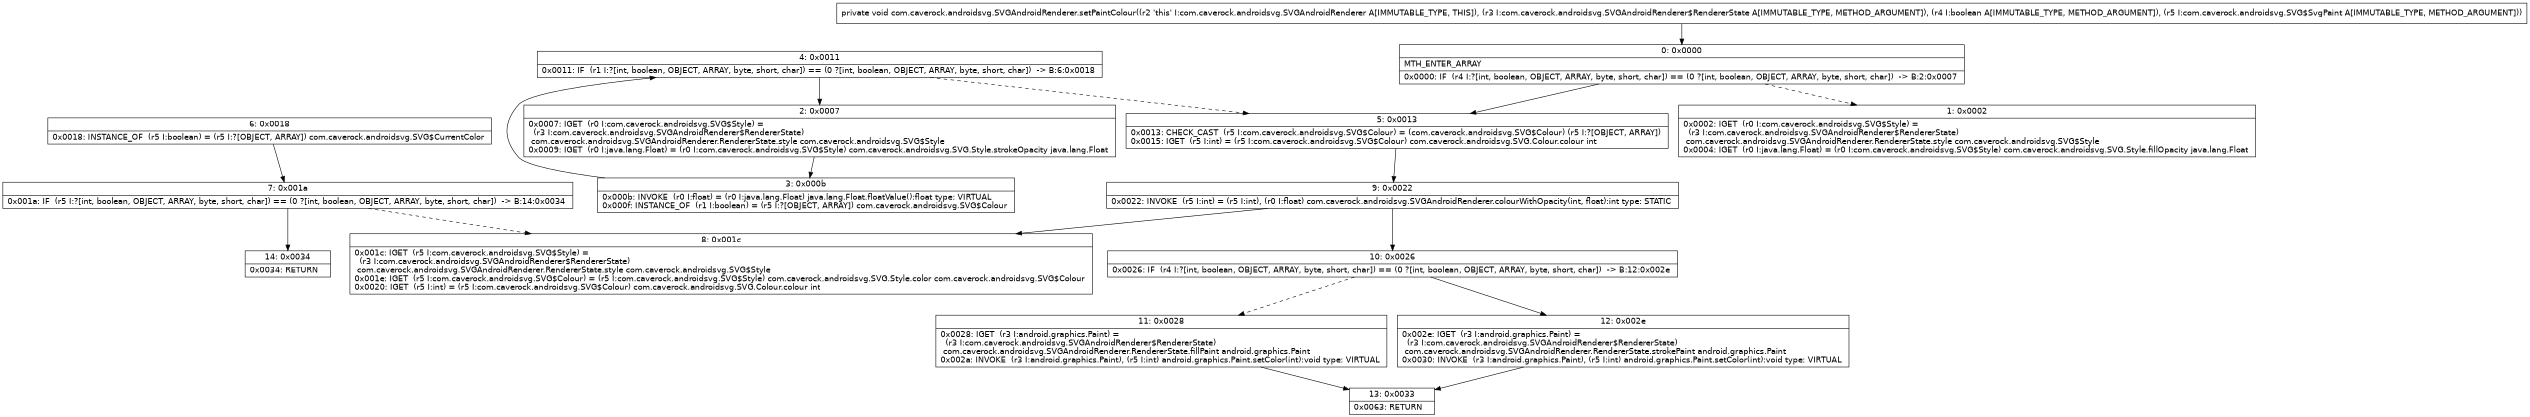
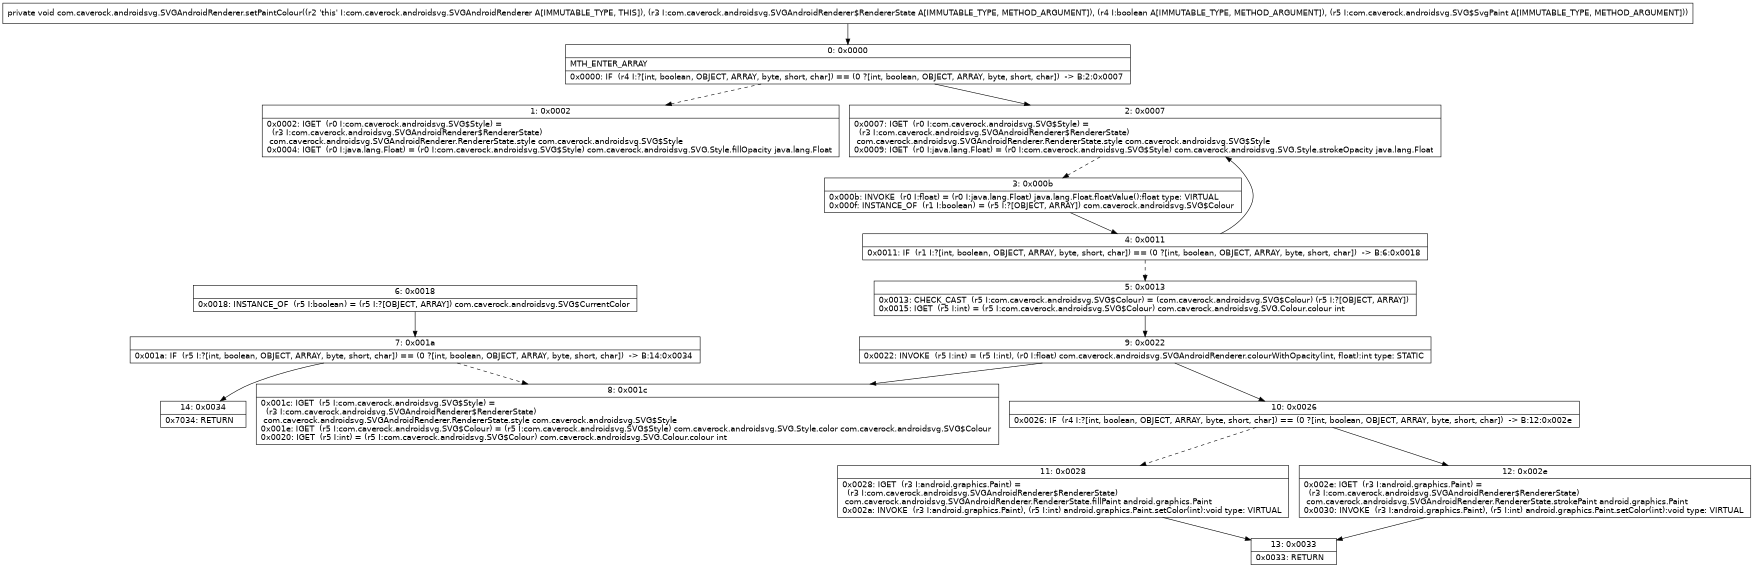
(1537, 98) -> (980, 94)
(813, 165) -> (1084, 166)
(288, 270) -> (203, 421)
(1392, 407) -> (1294, 558)
